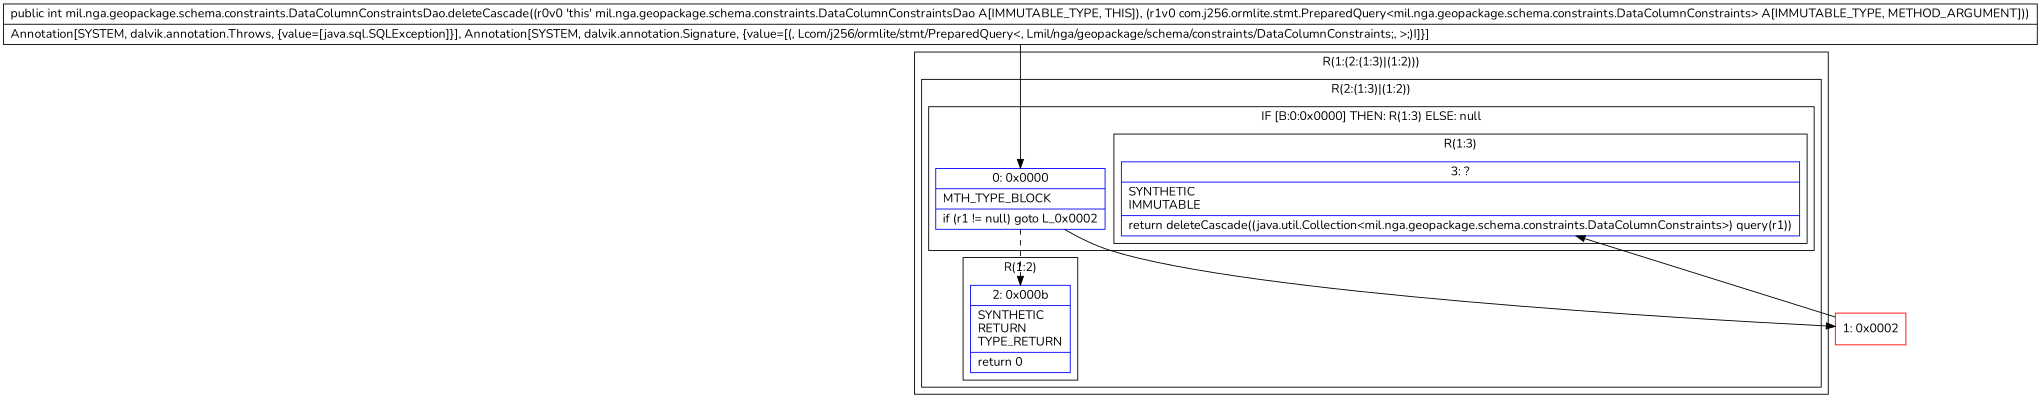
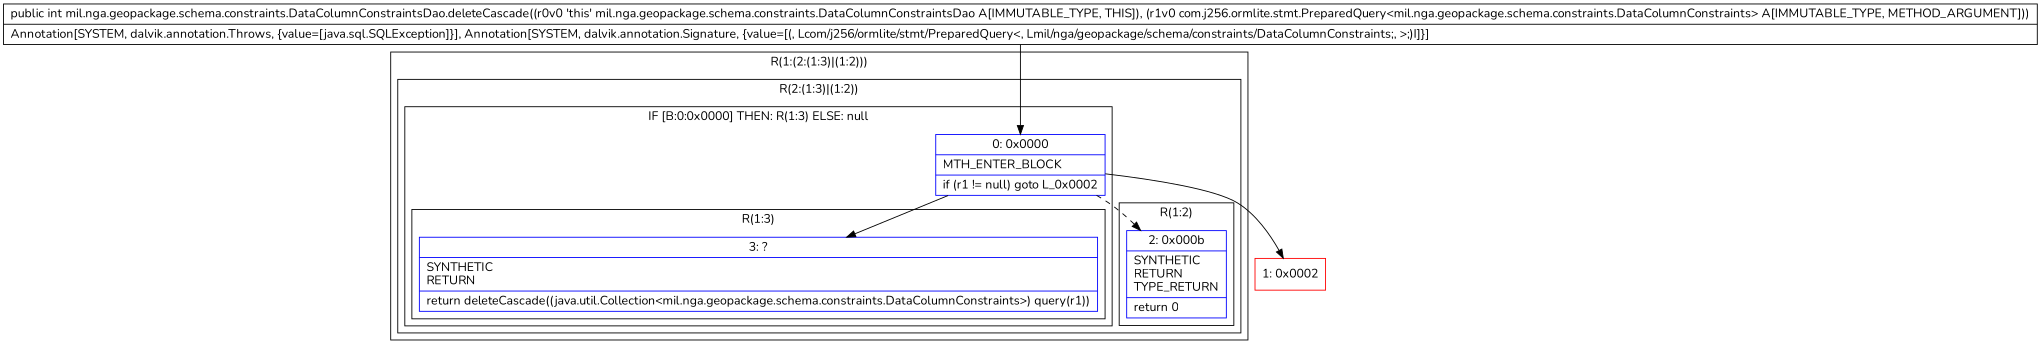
(997, 198) -> (1003, 164)
(1165, 205) -> (451, 280)
(1710, 278) -> (899, 216)
